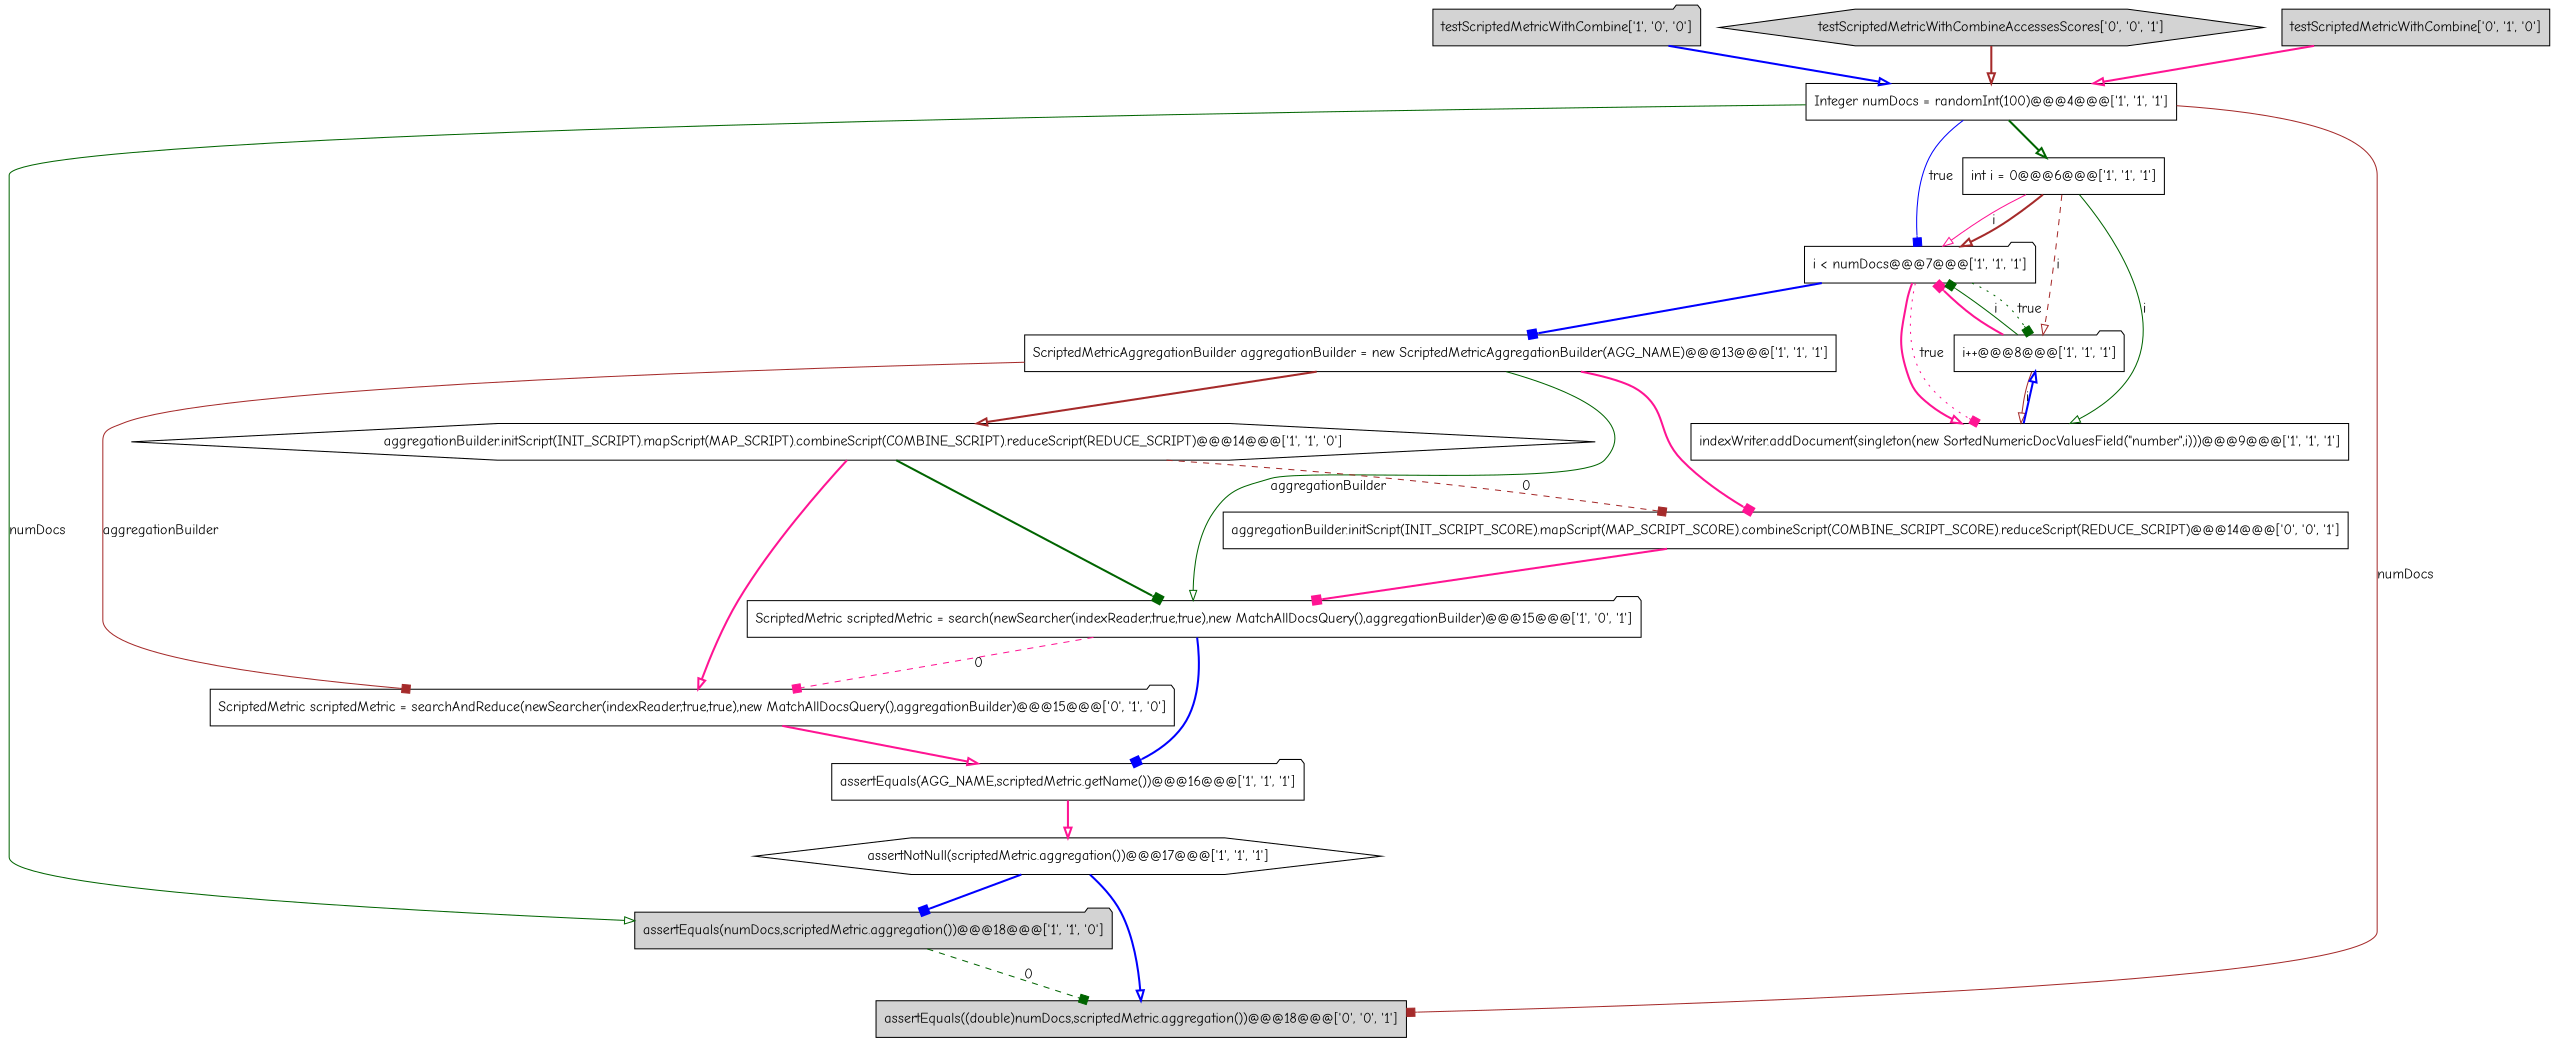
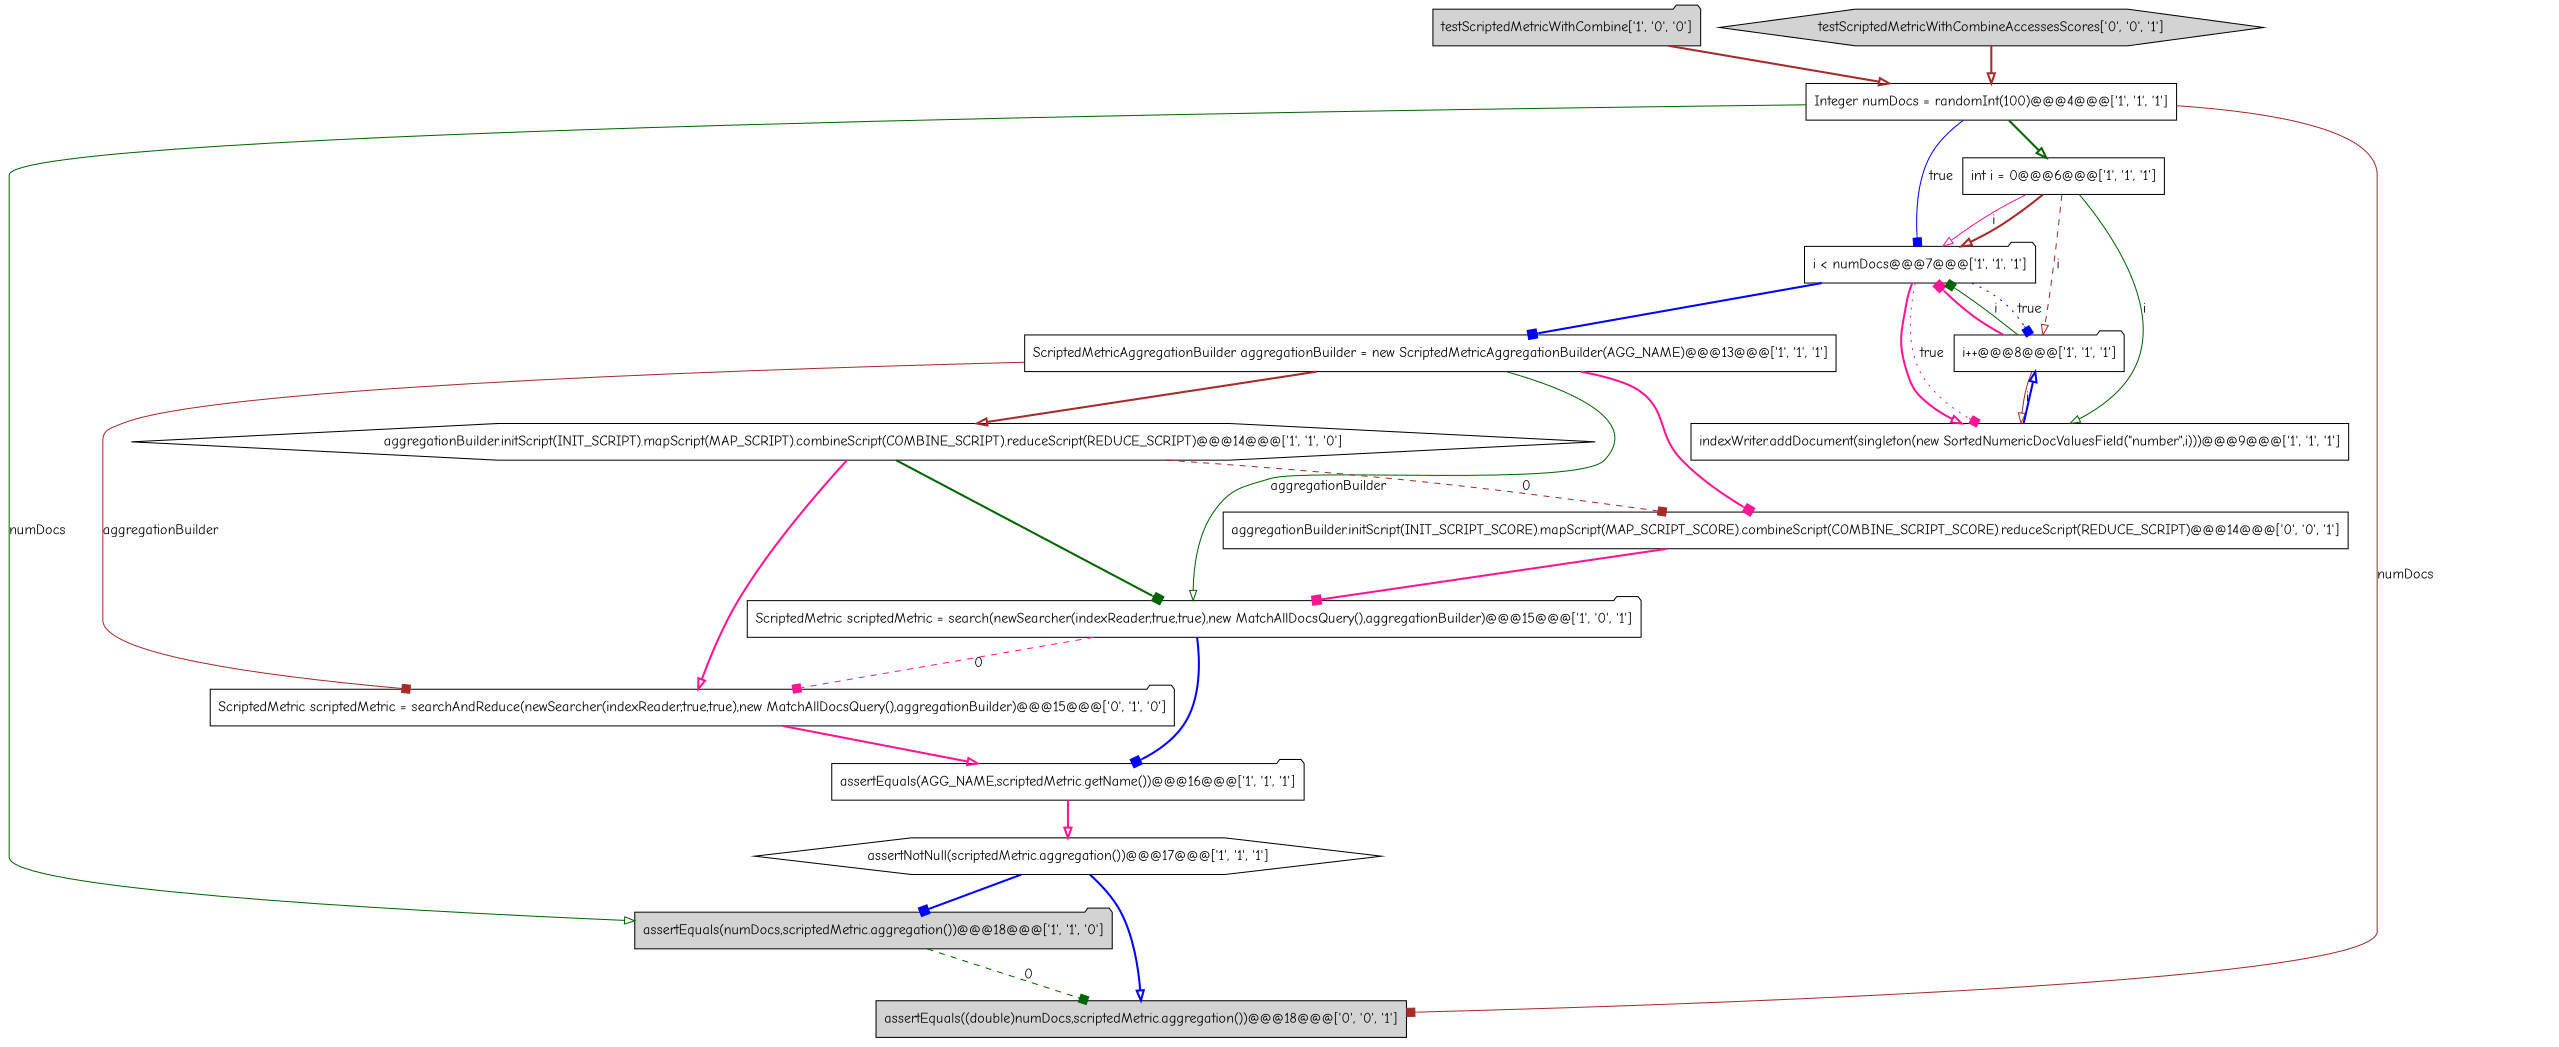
(2416, 27) -> none
(1774, 64) -> (1774, 64)
(2002, 301) -> (2002, 301)
